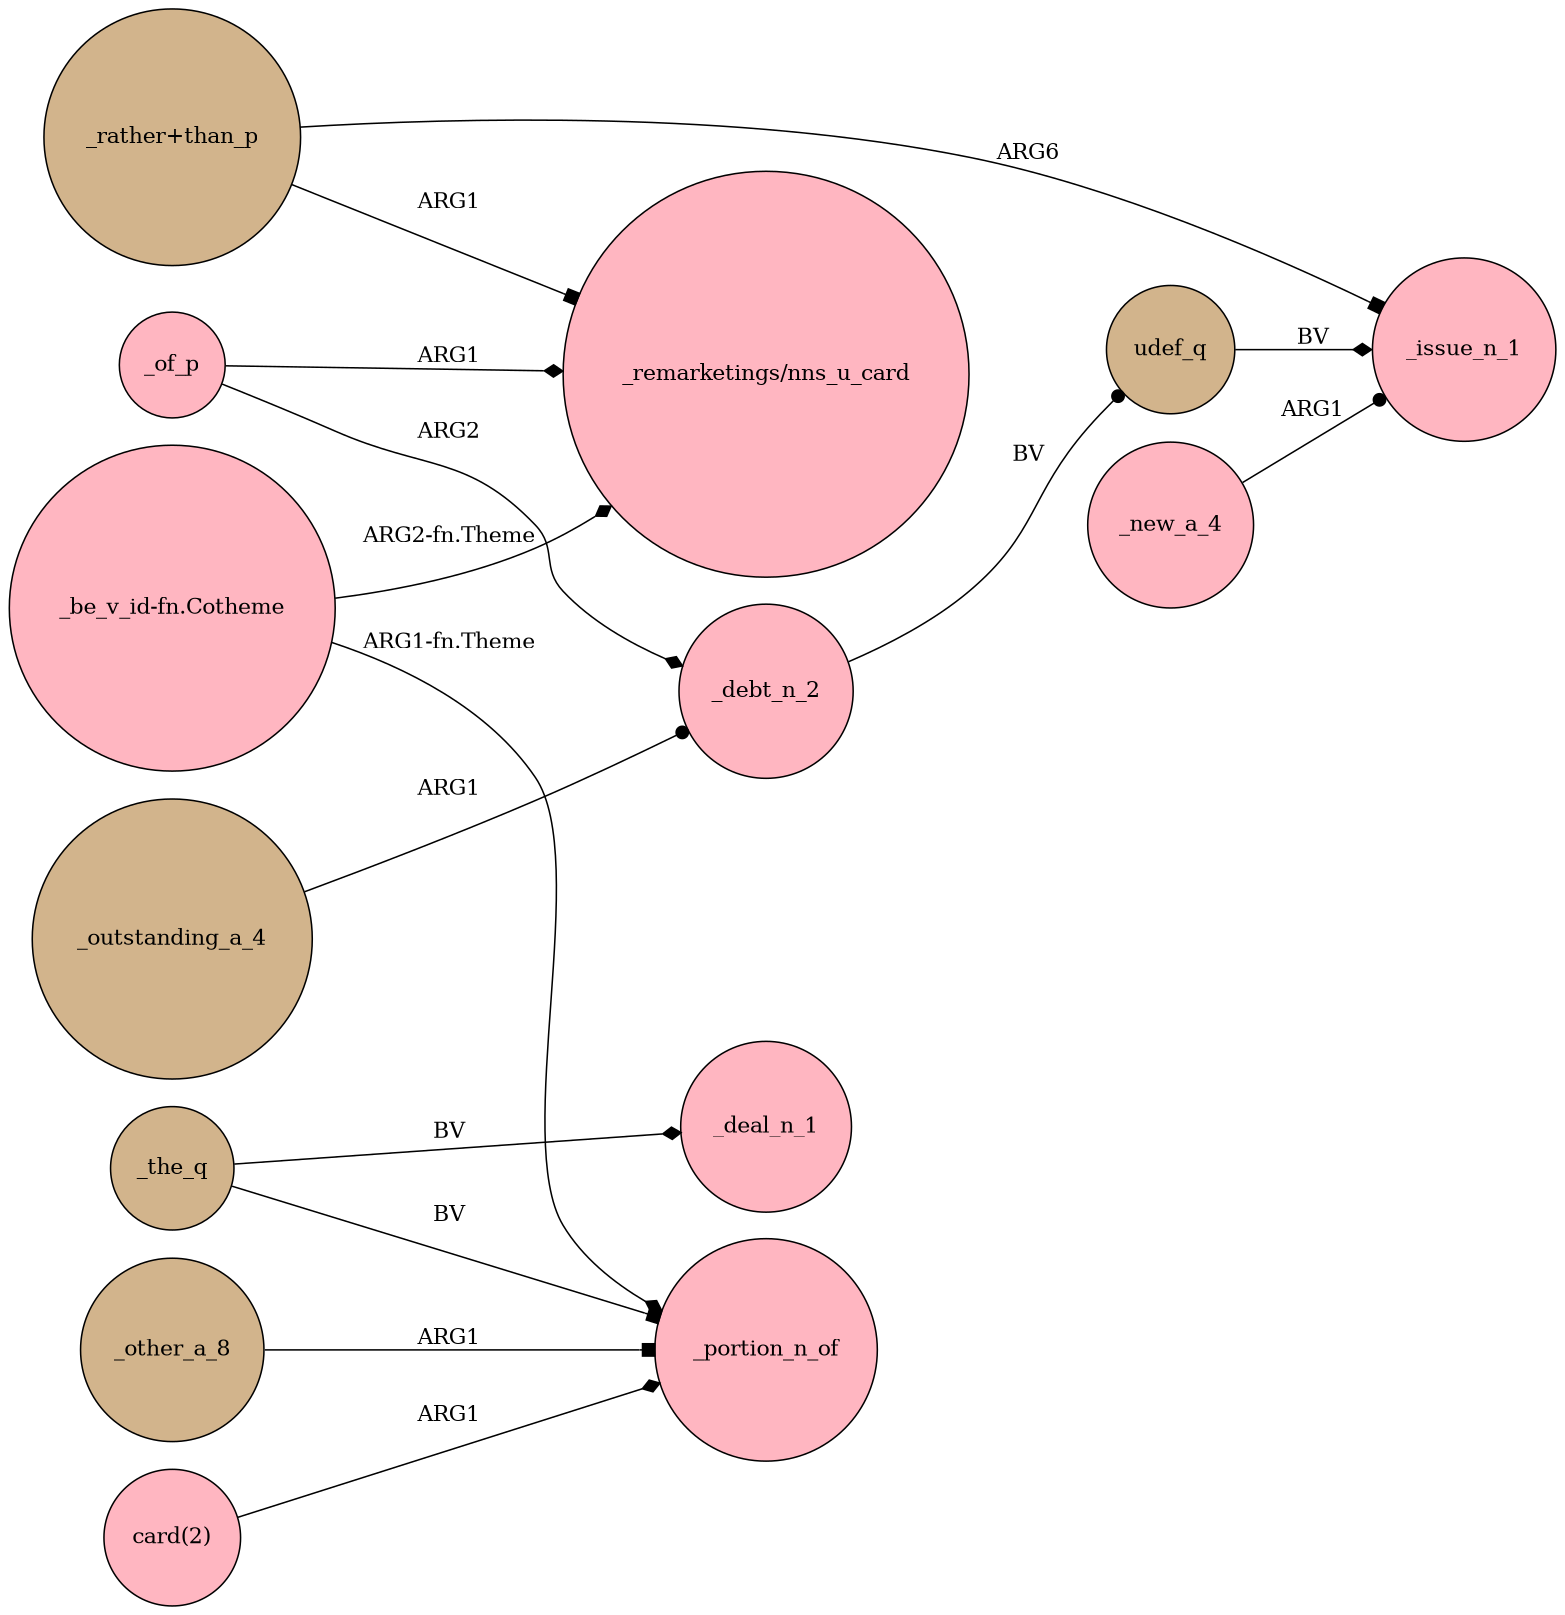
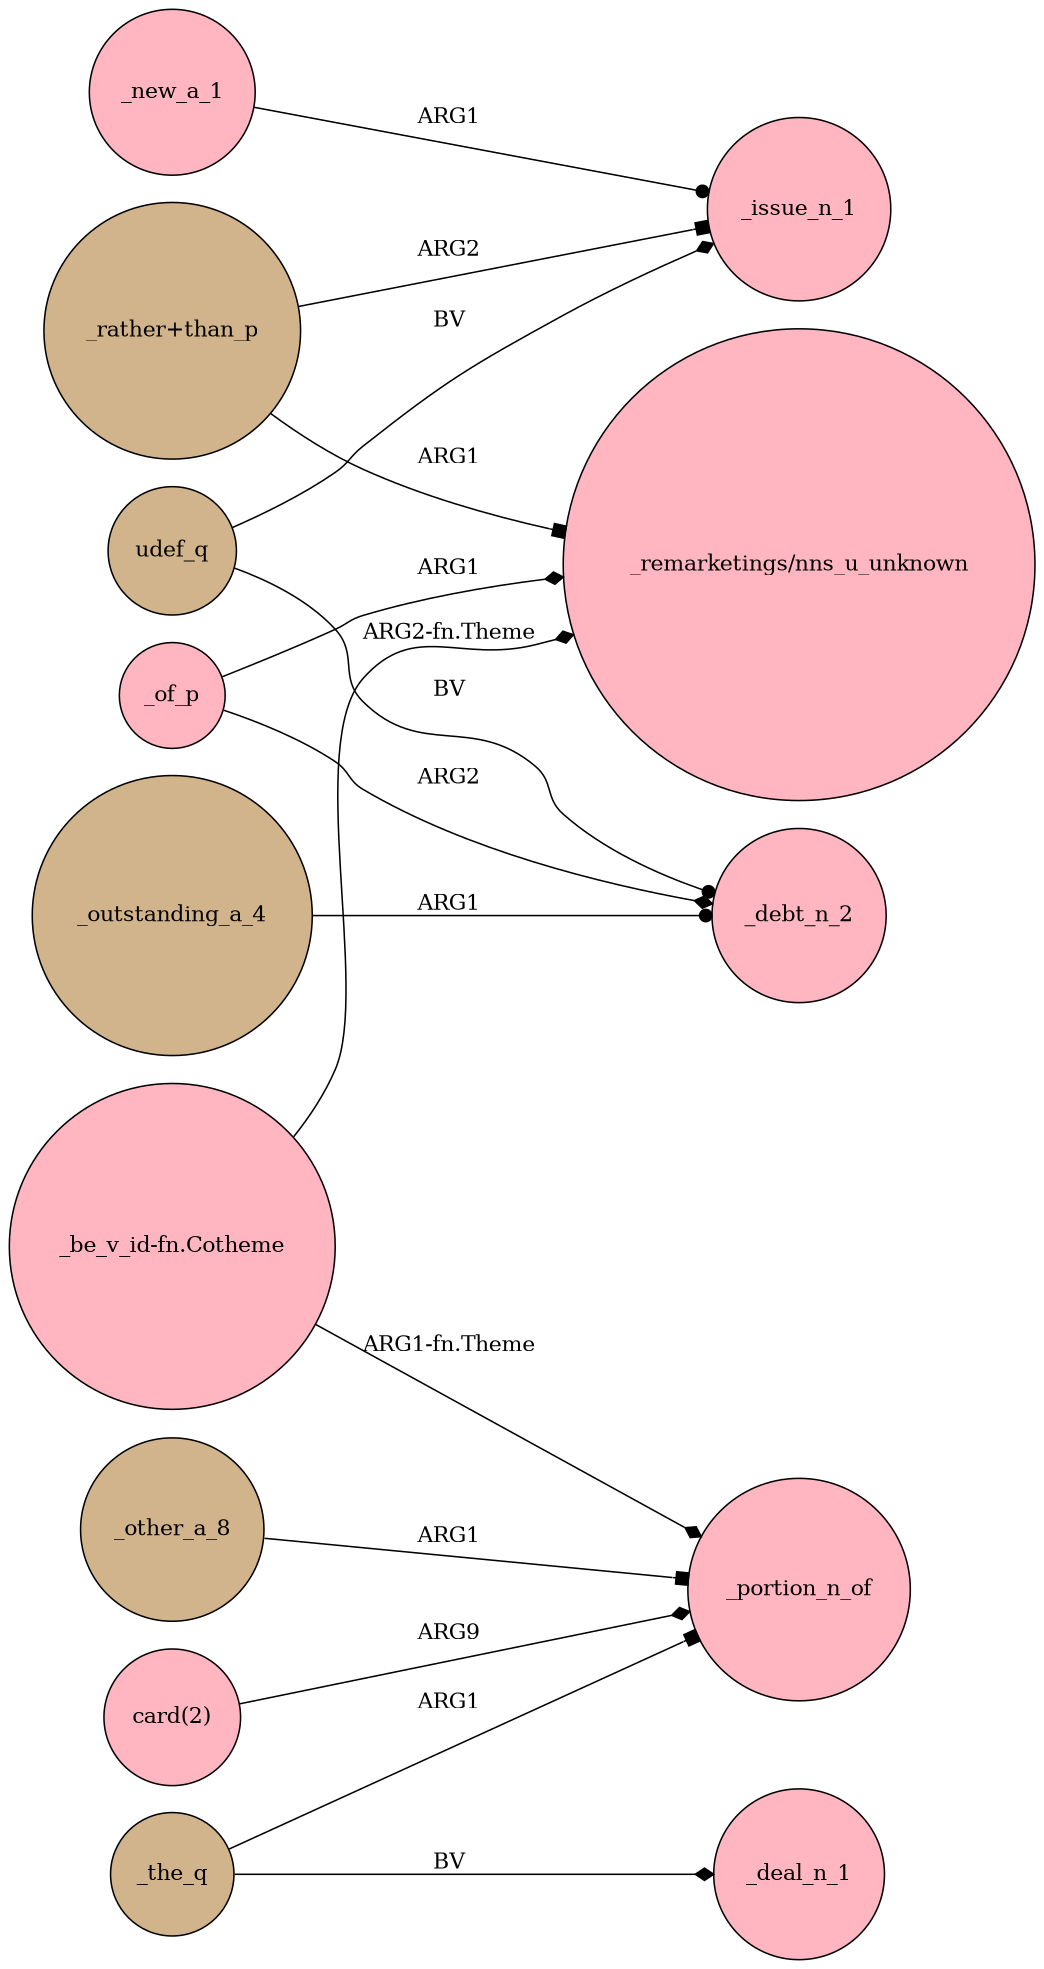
(1028, 153) -> (449, 250)
(766, 374) -> (799, 565)
(1171, 525) -> (172, 92)
(1004, 556) -> (457, 737)
(449, 1215) -> (449, 1703)
(449, 1415) -> (449, 1633)
